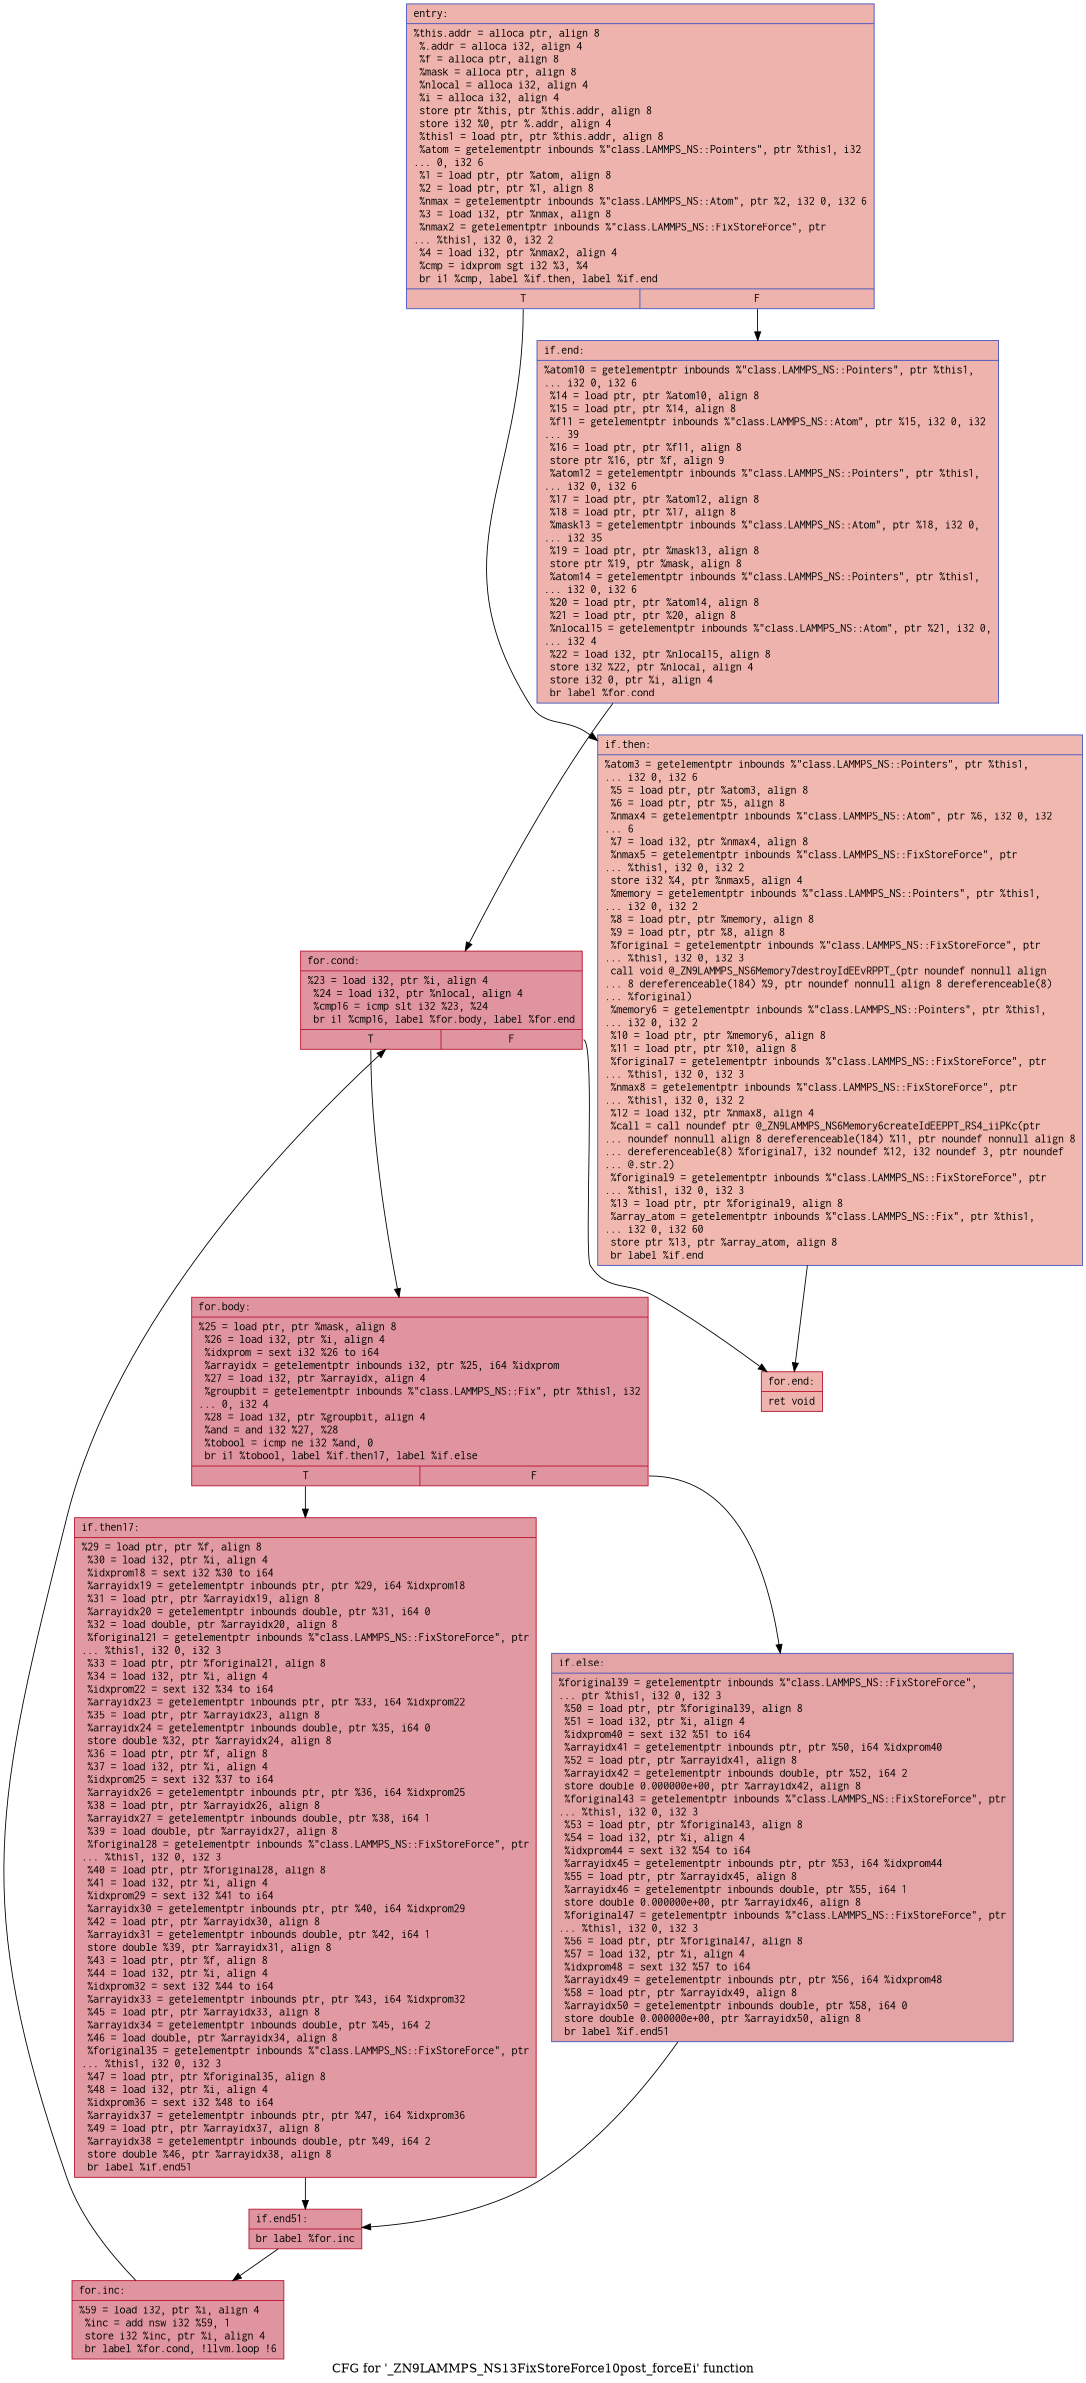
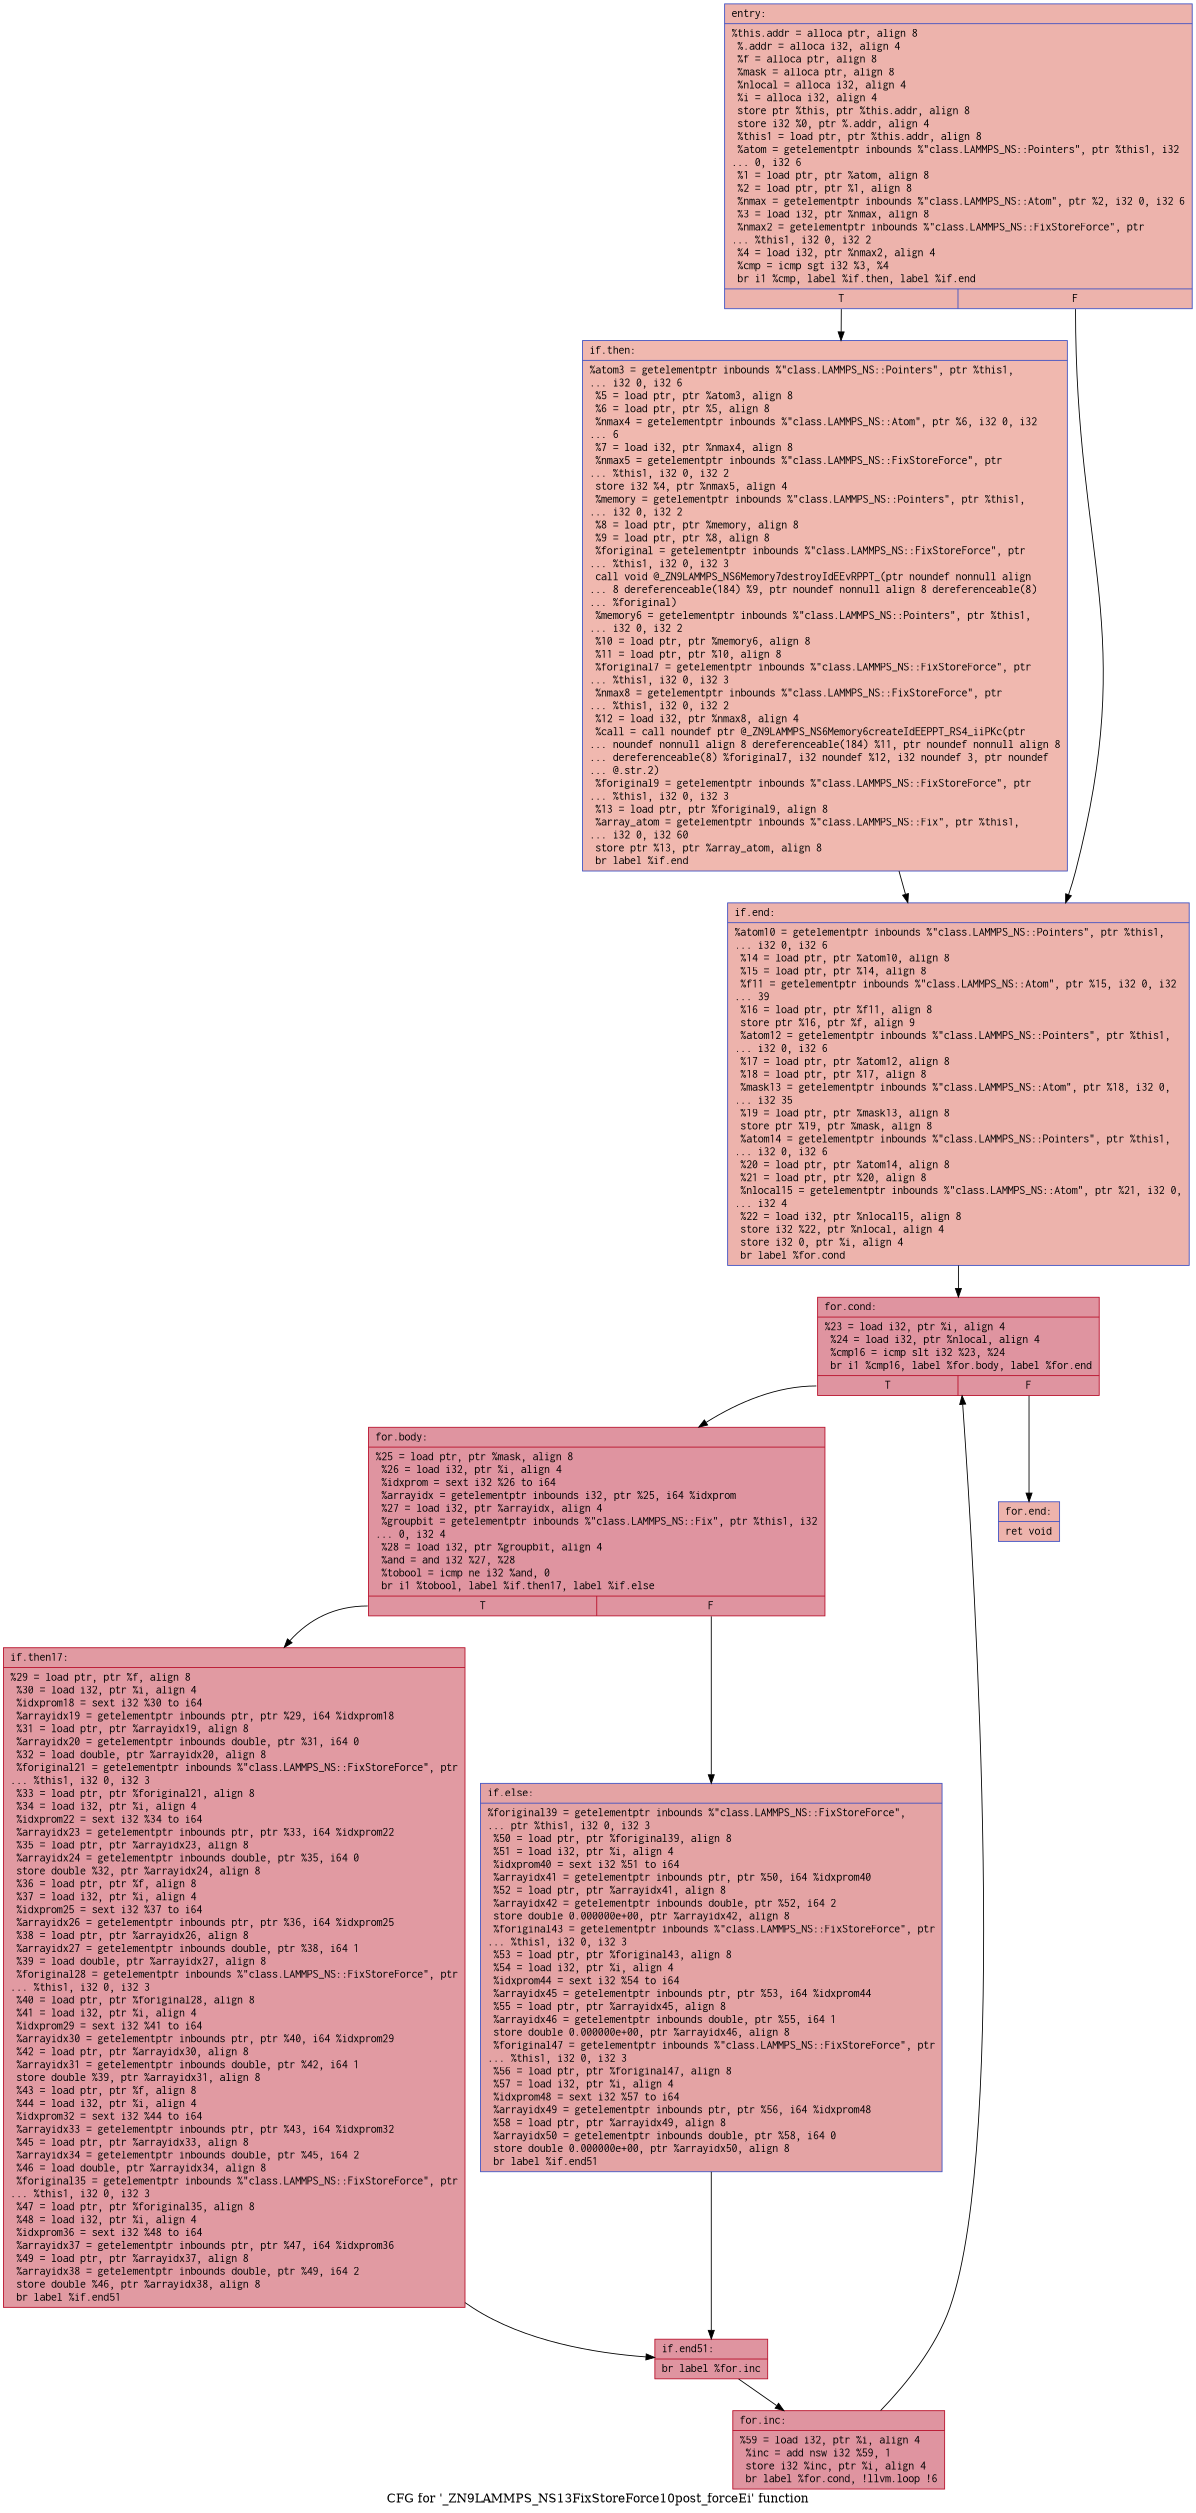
(501, 266) -> (810, 266)
(801, 1314) -> (902, 883)
(792, 1392) -> (1029, 1522)
